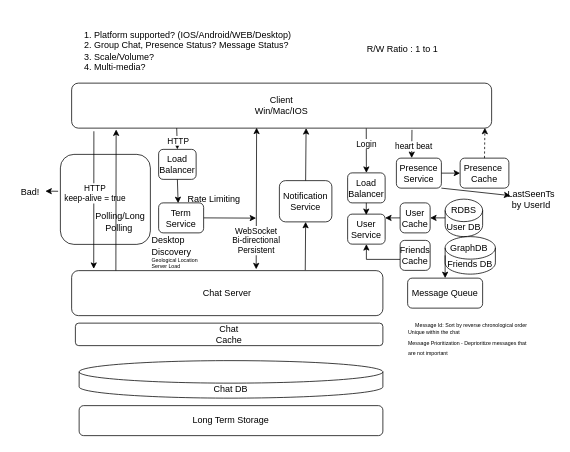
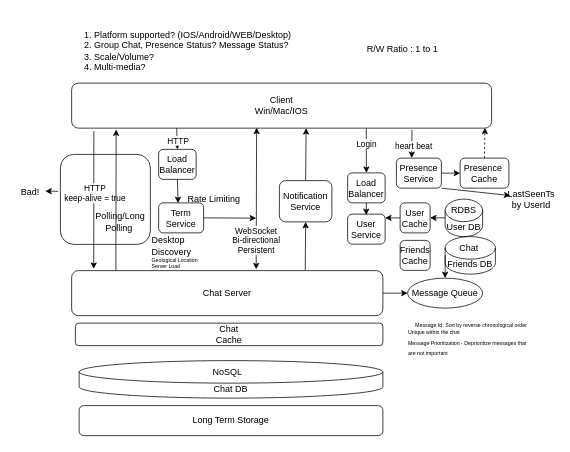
(469, 248) -> (469, 248)
(379, 259) -> none
none -> (401, 293)
(445, 293) -> (445, 293)
none -> (228, 372)
